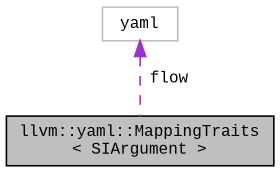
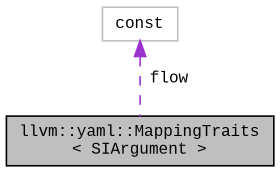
(140, 24) -> (140, 24)
